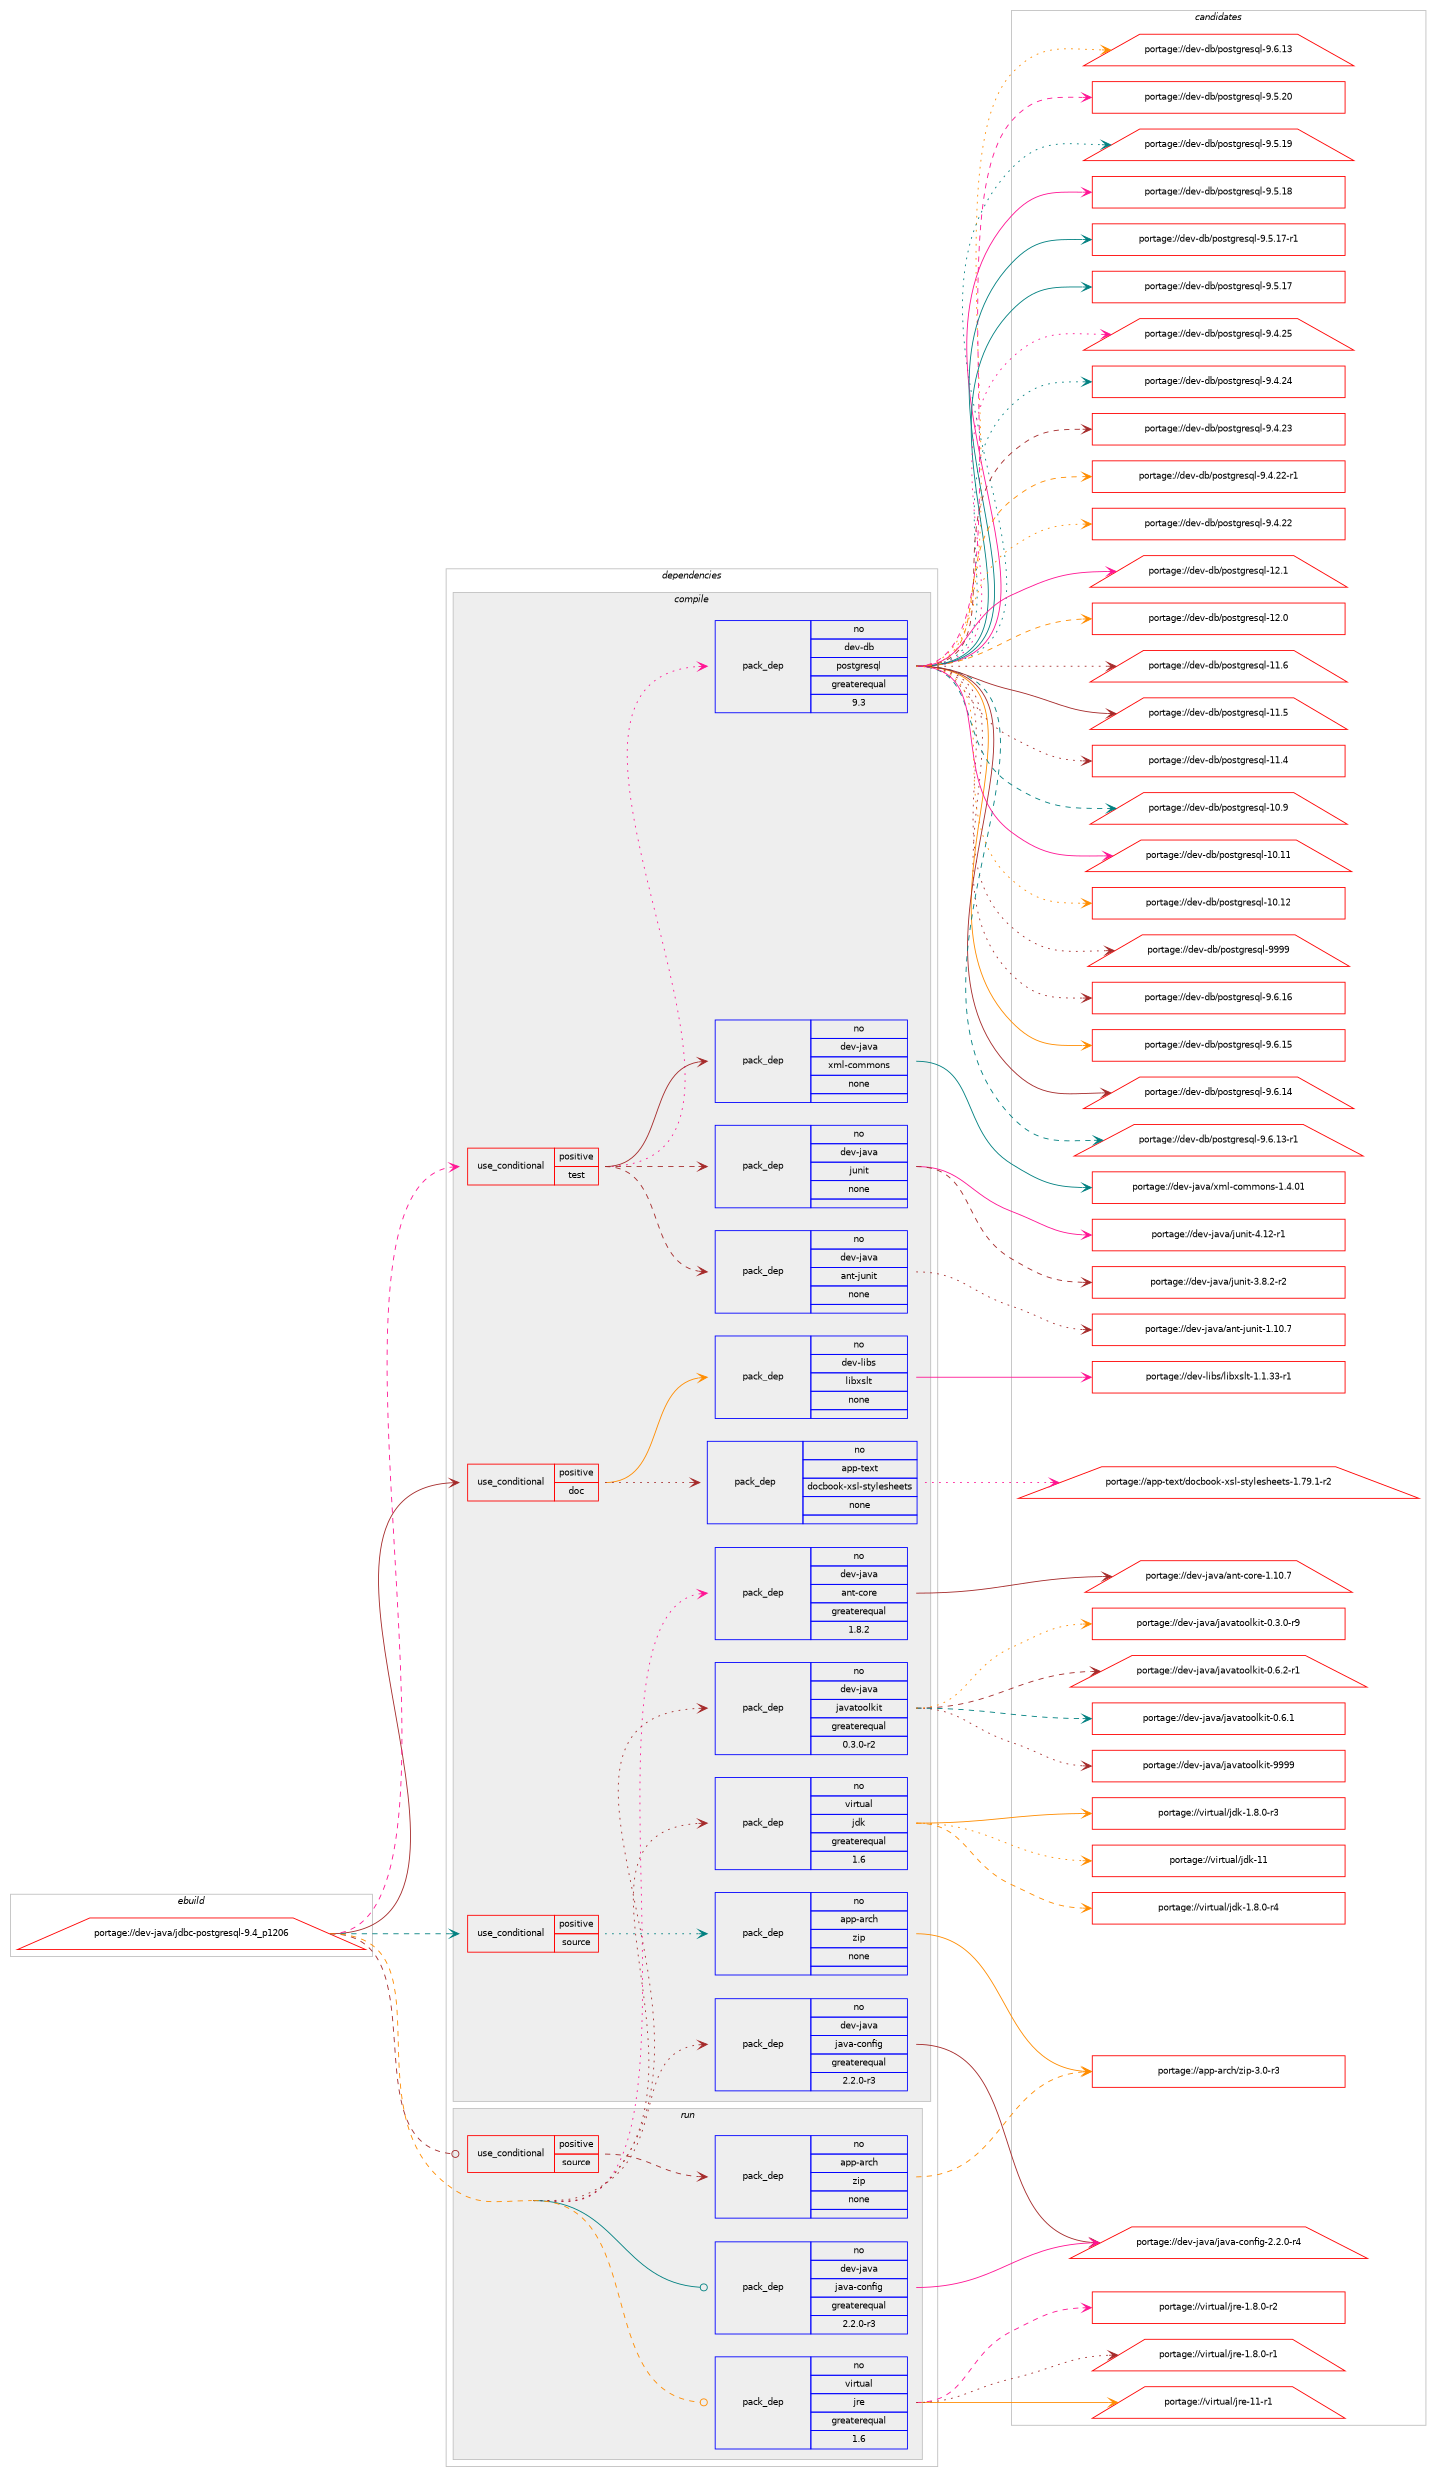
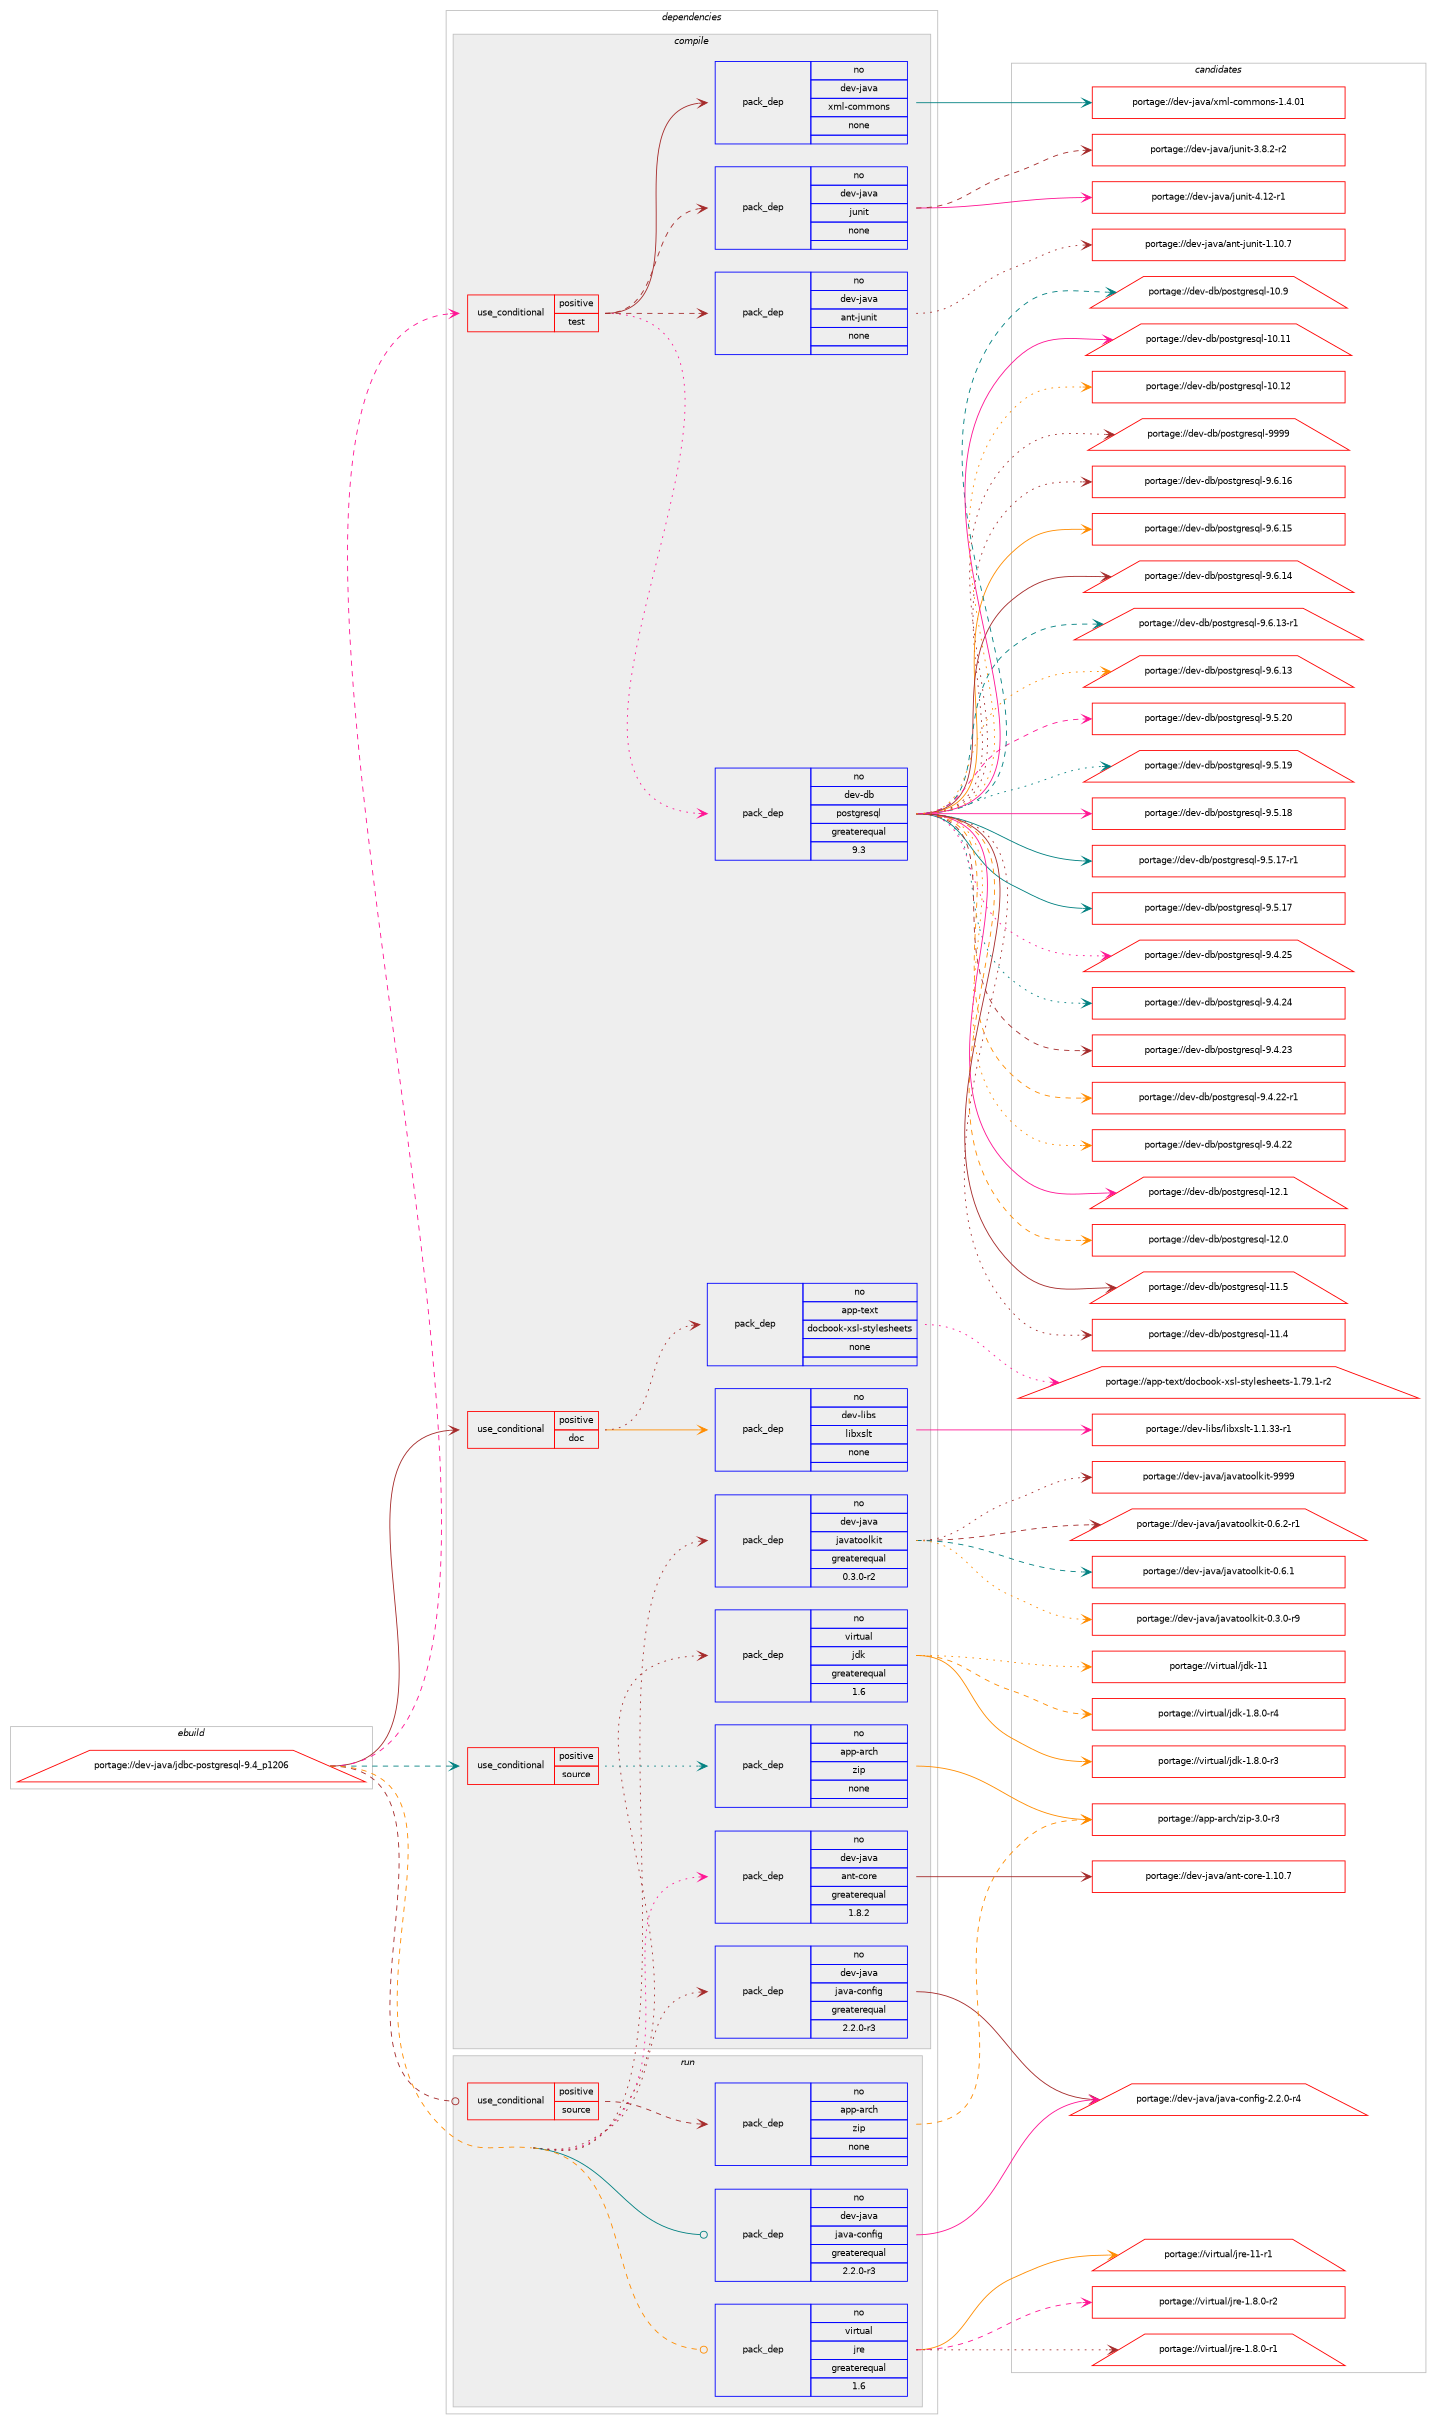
(1219, 666) -> none
(1219, 1576) -> (1219, 1877)
